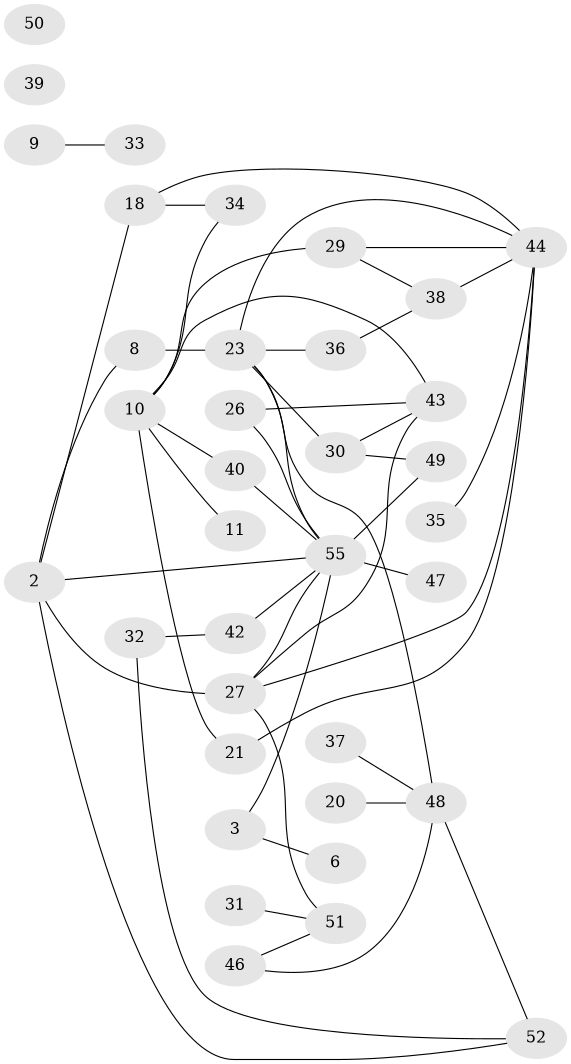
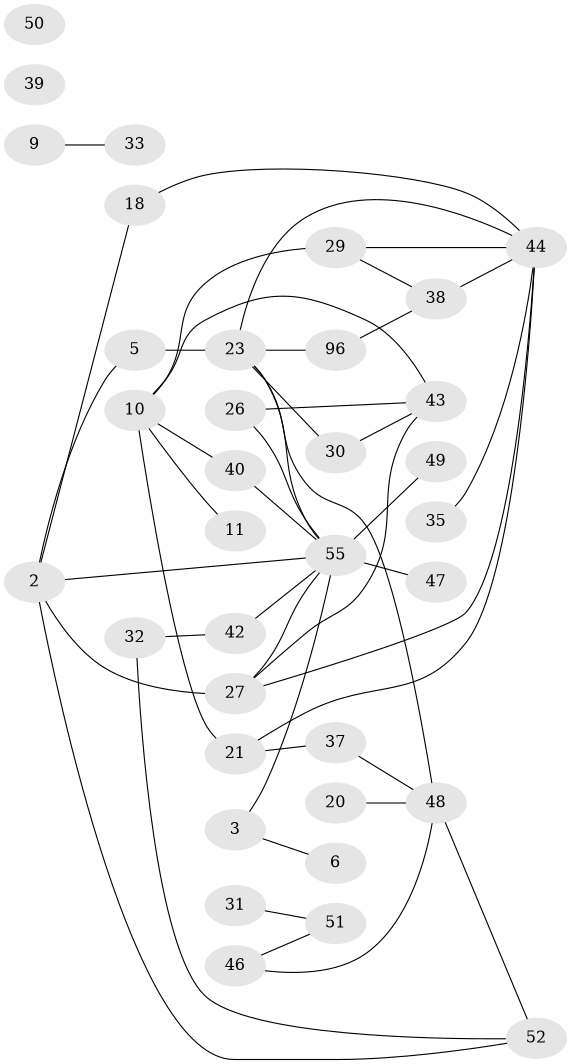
(235, 205) -> none
(135, 350) -> (135, 350)
(336, 350) -> (336, 350)
(386, 457) -> none
none -> (288, 748)
(286, 809) -> none
